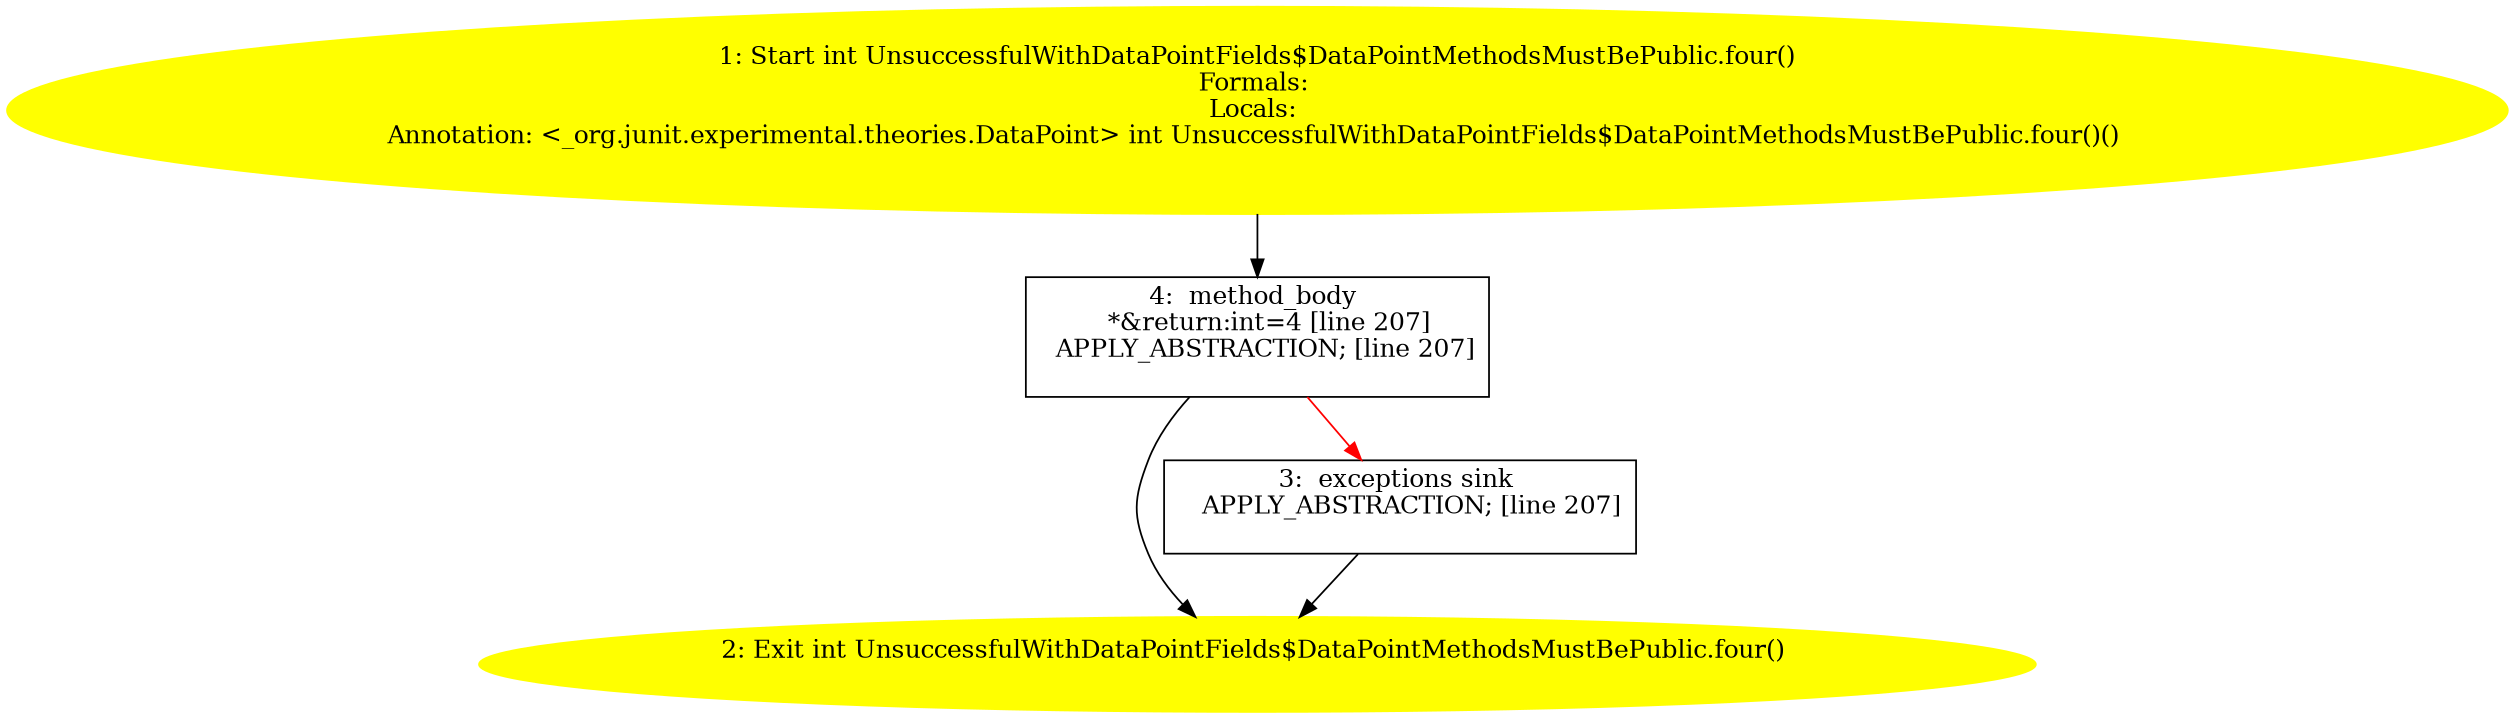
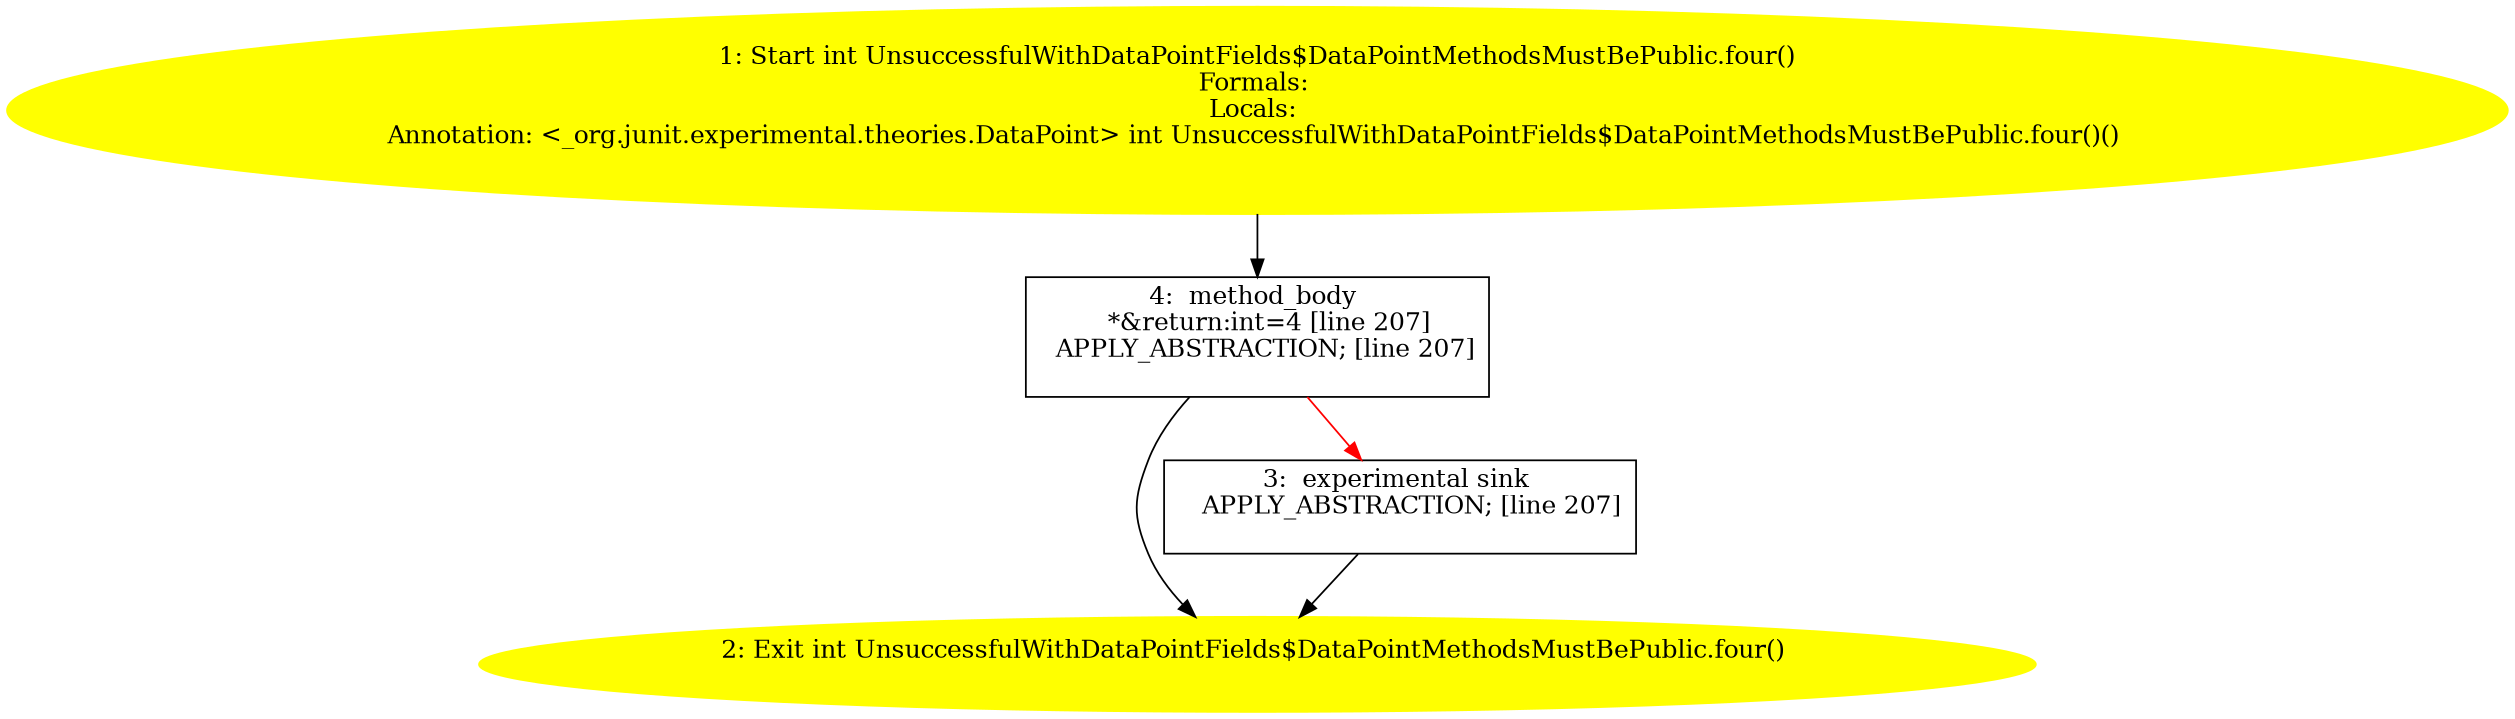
(1400, 507) -> (1400, 507)
